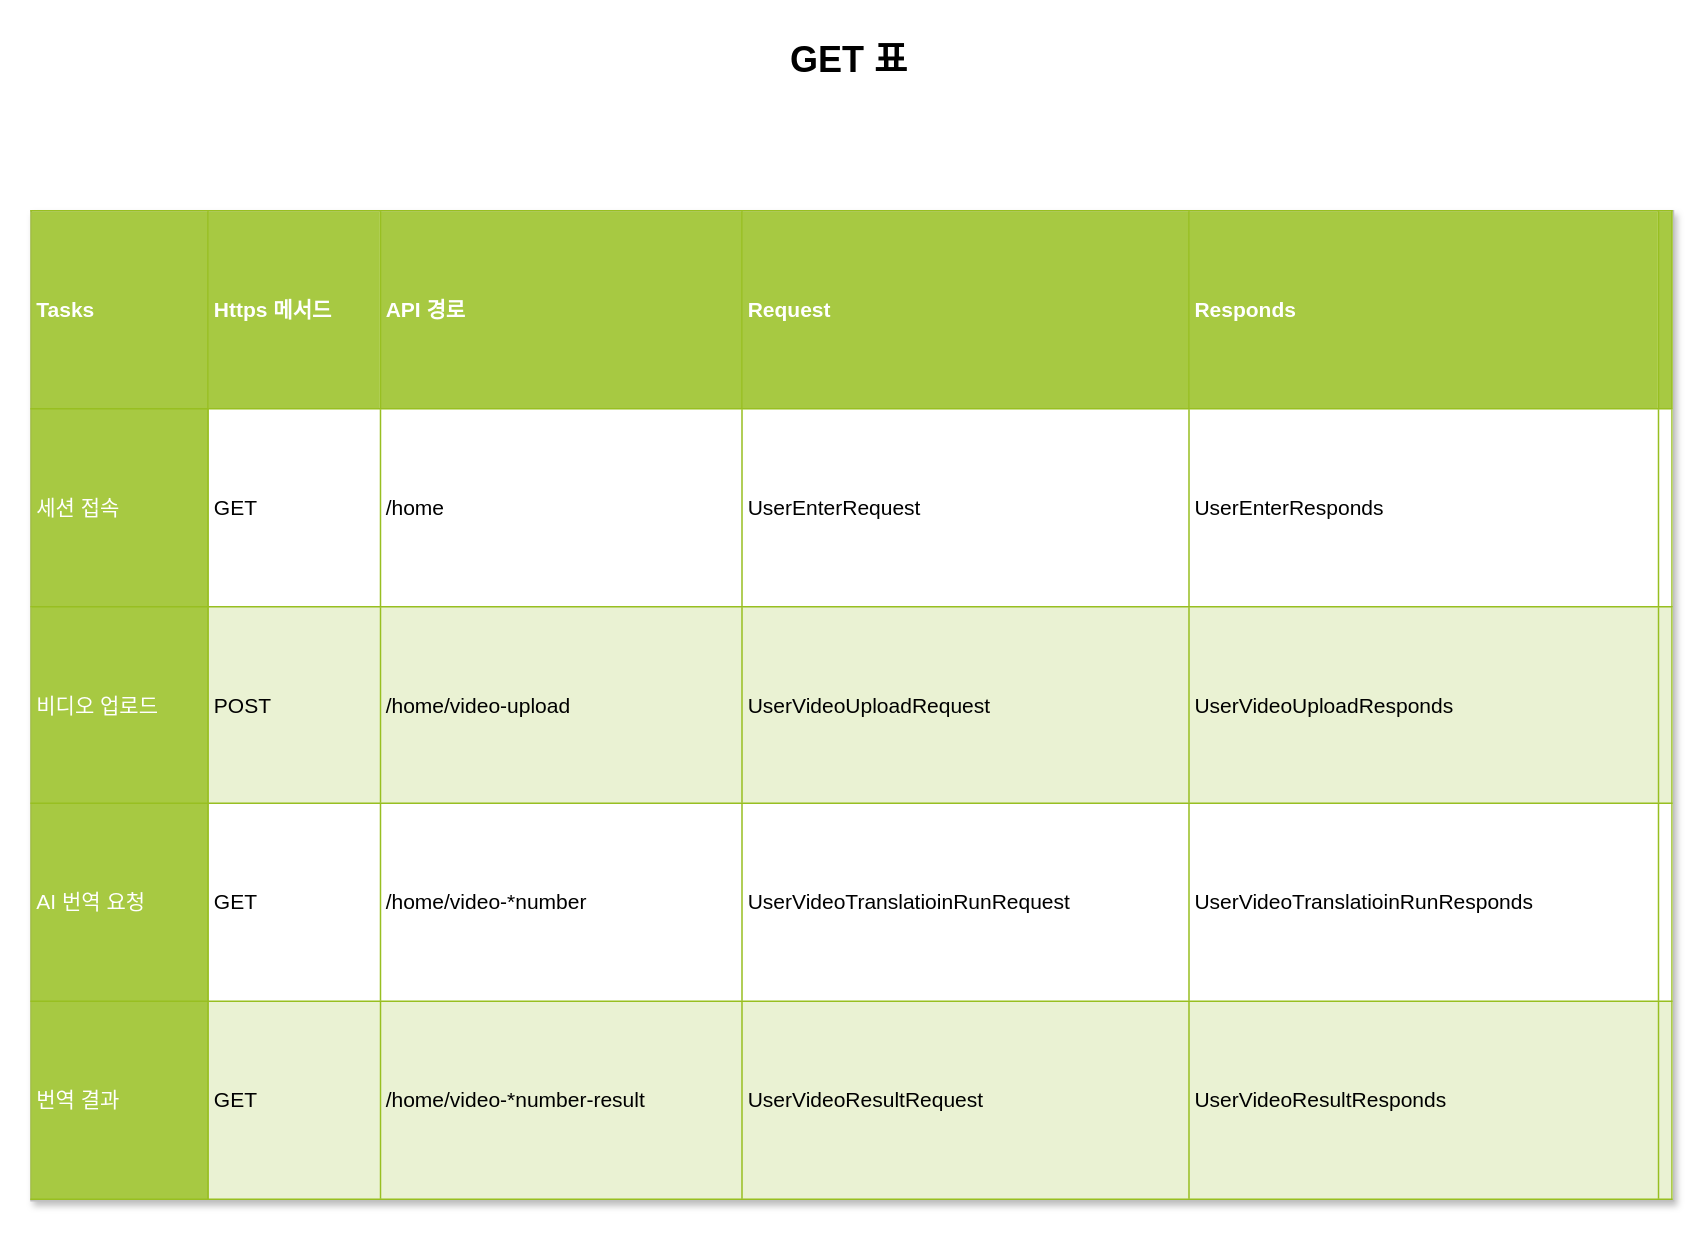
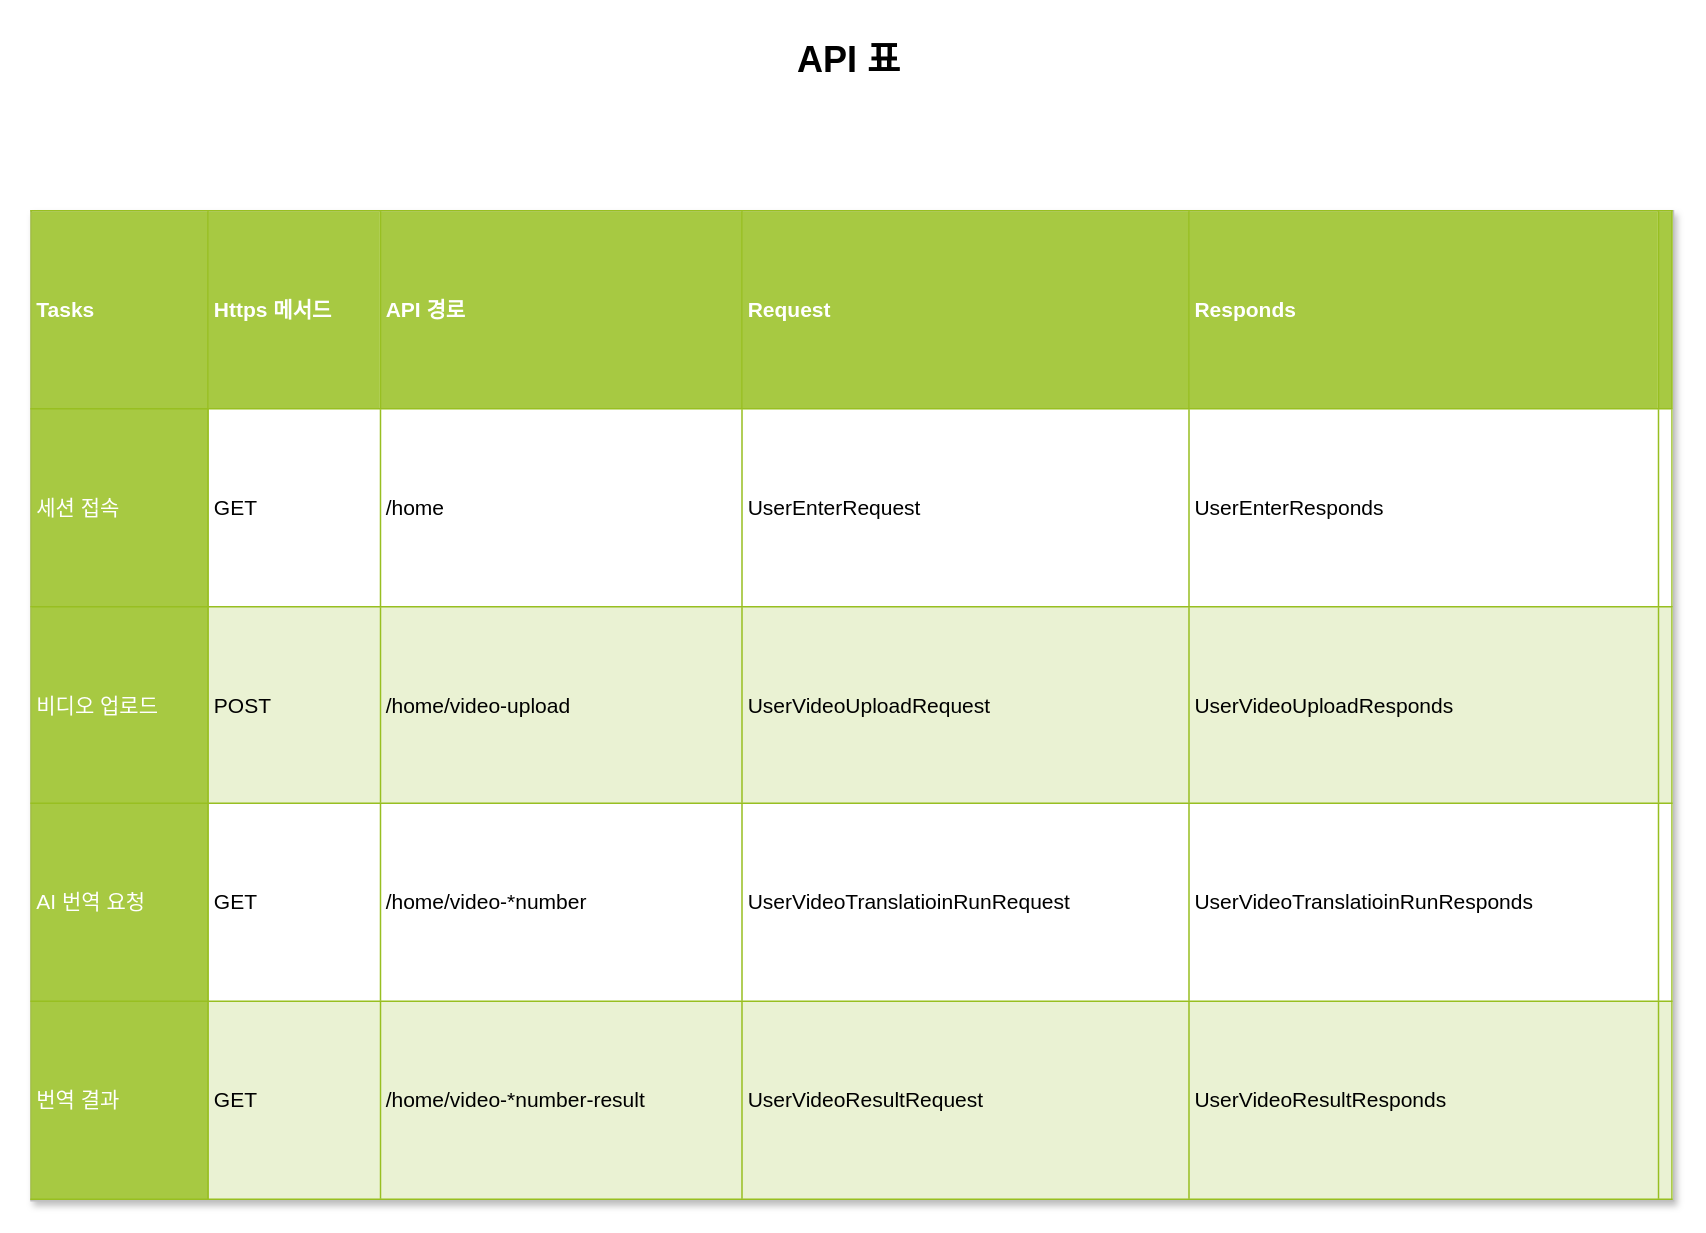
(849, 61) -> (849, 61)
